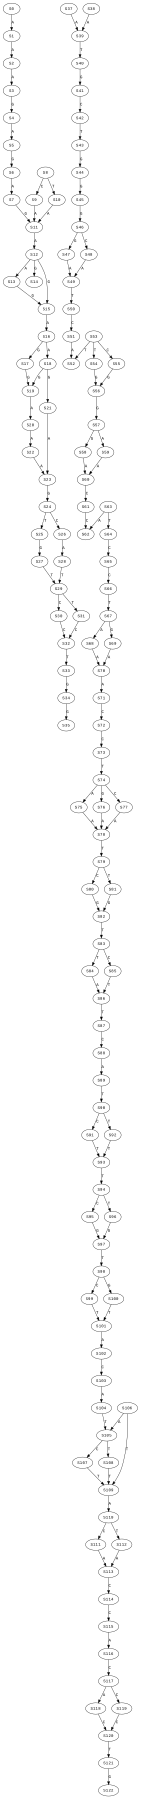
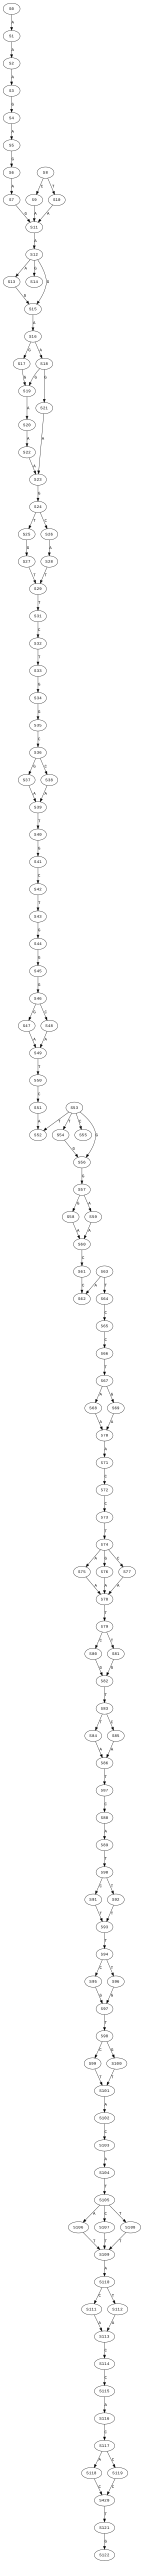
(107, 376) -> (95, 1132)
(59, 616) -> none
none -> (38, 753)
(109, 985) -> (112, 1749)
(118, 1421) -> (93, 2213)
(109, 1736) -> (105, 2500)
